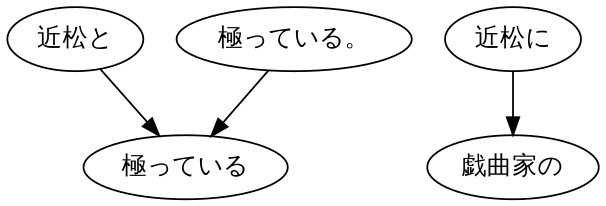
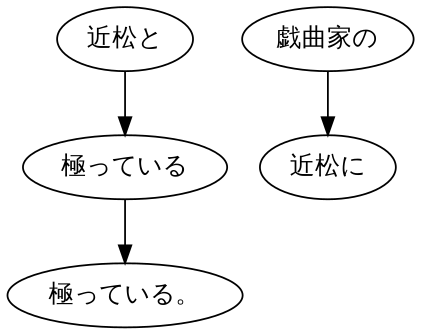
(513, 94) -> (328, 94)
(246, 96) -> (125, 223)
